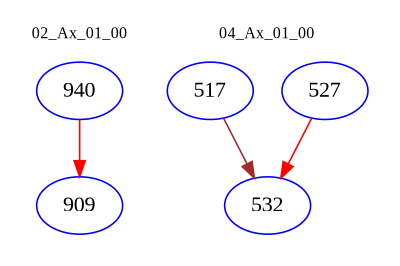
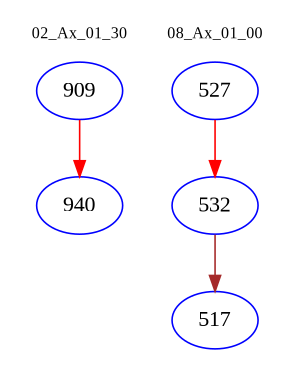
(80, 34) -> (80, 34)
(268, 34) -> (216, 34)
(80, 140) -> (80, 140)
(235, 141) -> (215, 255)
